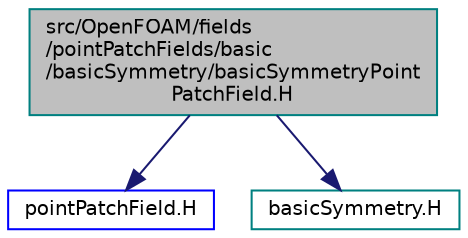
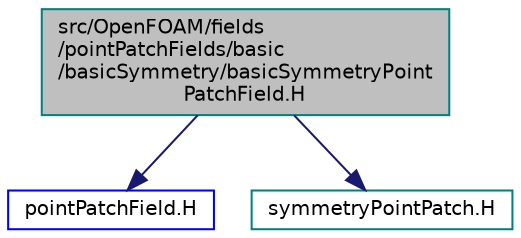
(356, 210) -> (382, 210)
